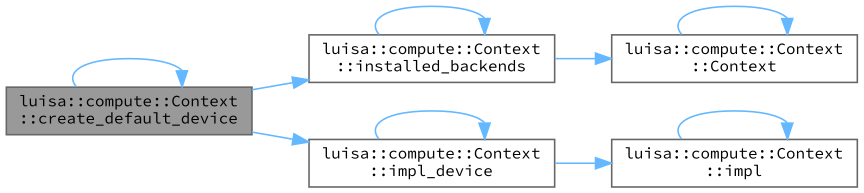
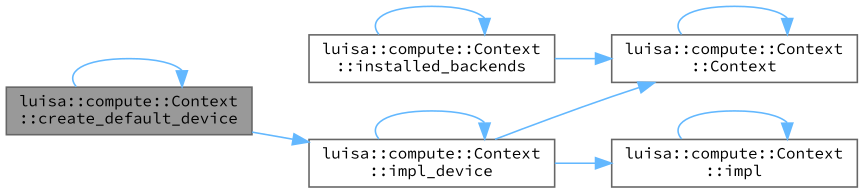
(272, 86) -> none
none -> (567, 113)
